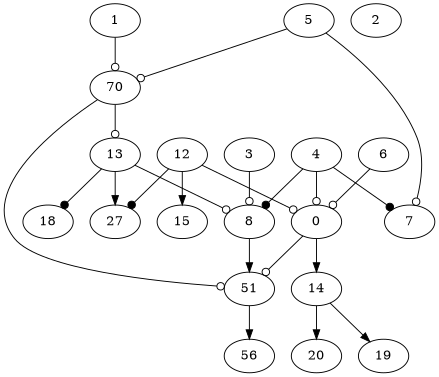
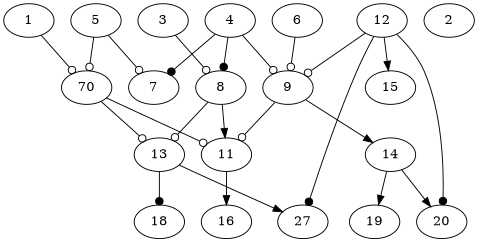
none -> (436, 111)
(177, 185) -> (193, 118)
(316, 222) -> (288, 88)
(249, 289) -> (226, 155)
(249, 356) -> (226, 222)
